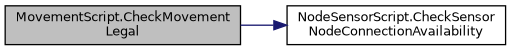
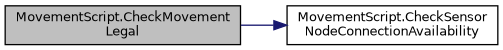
(396, 25) -> (392, 25)
